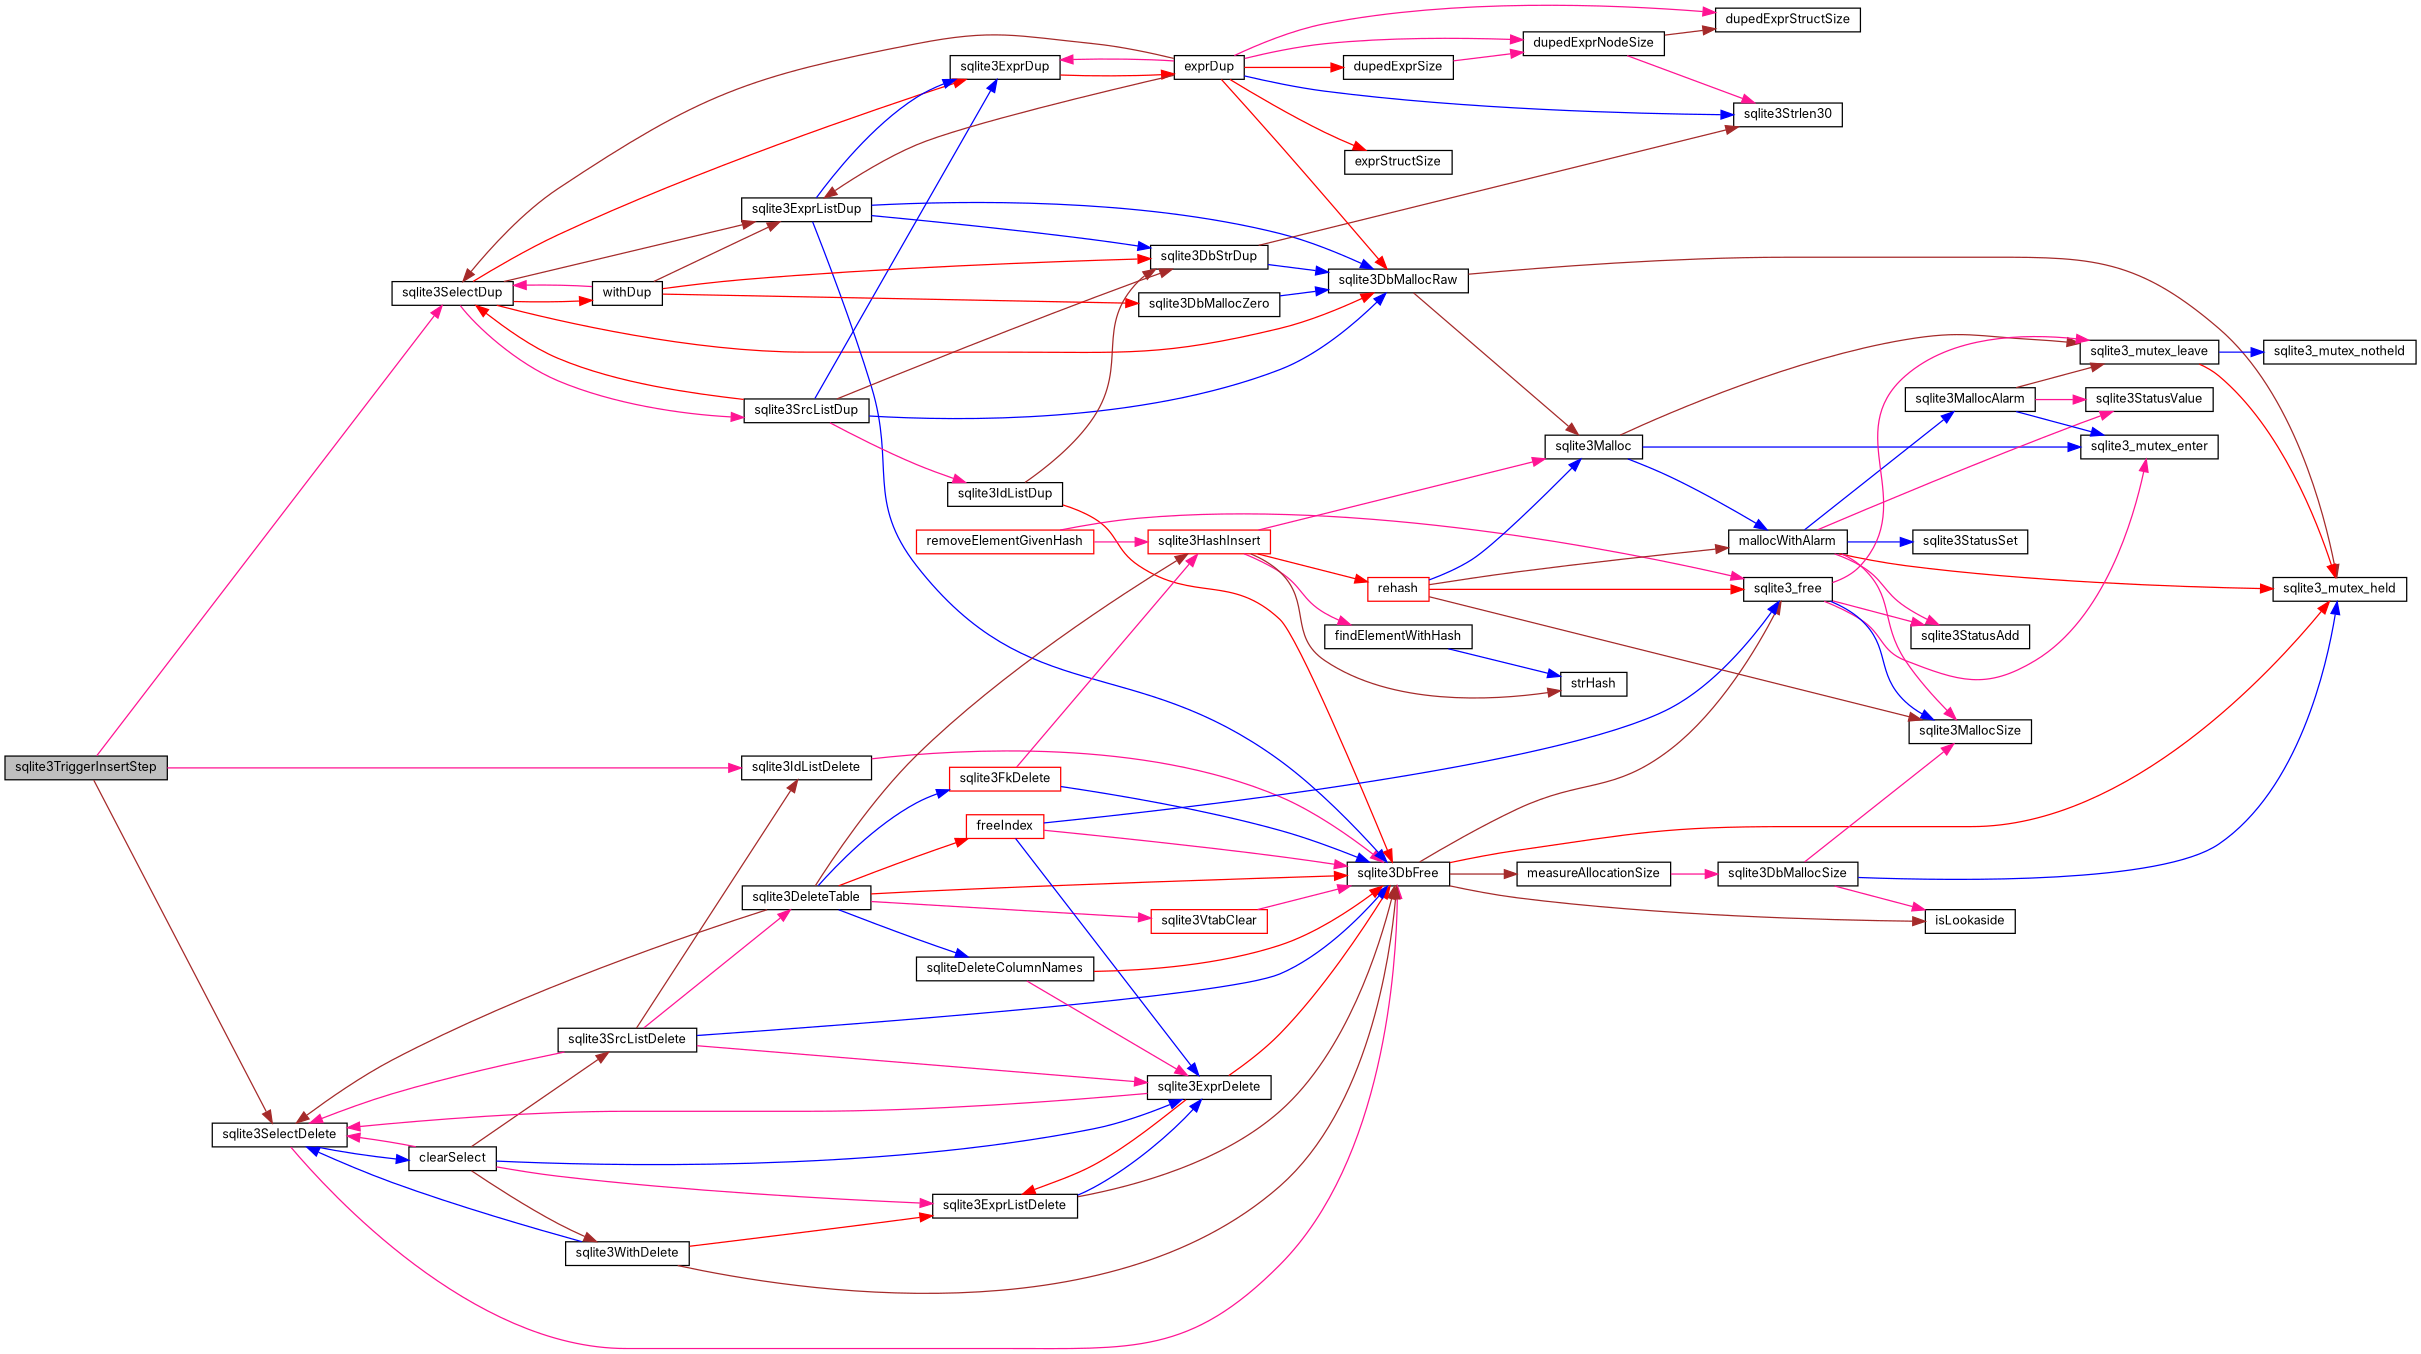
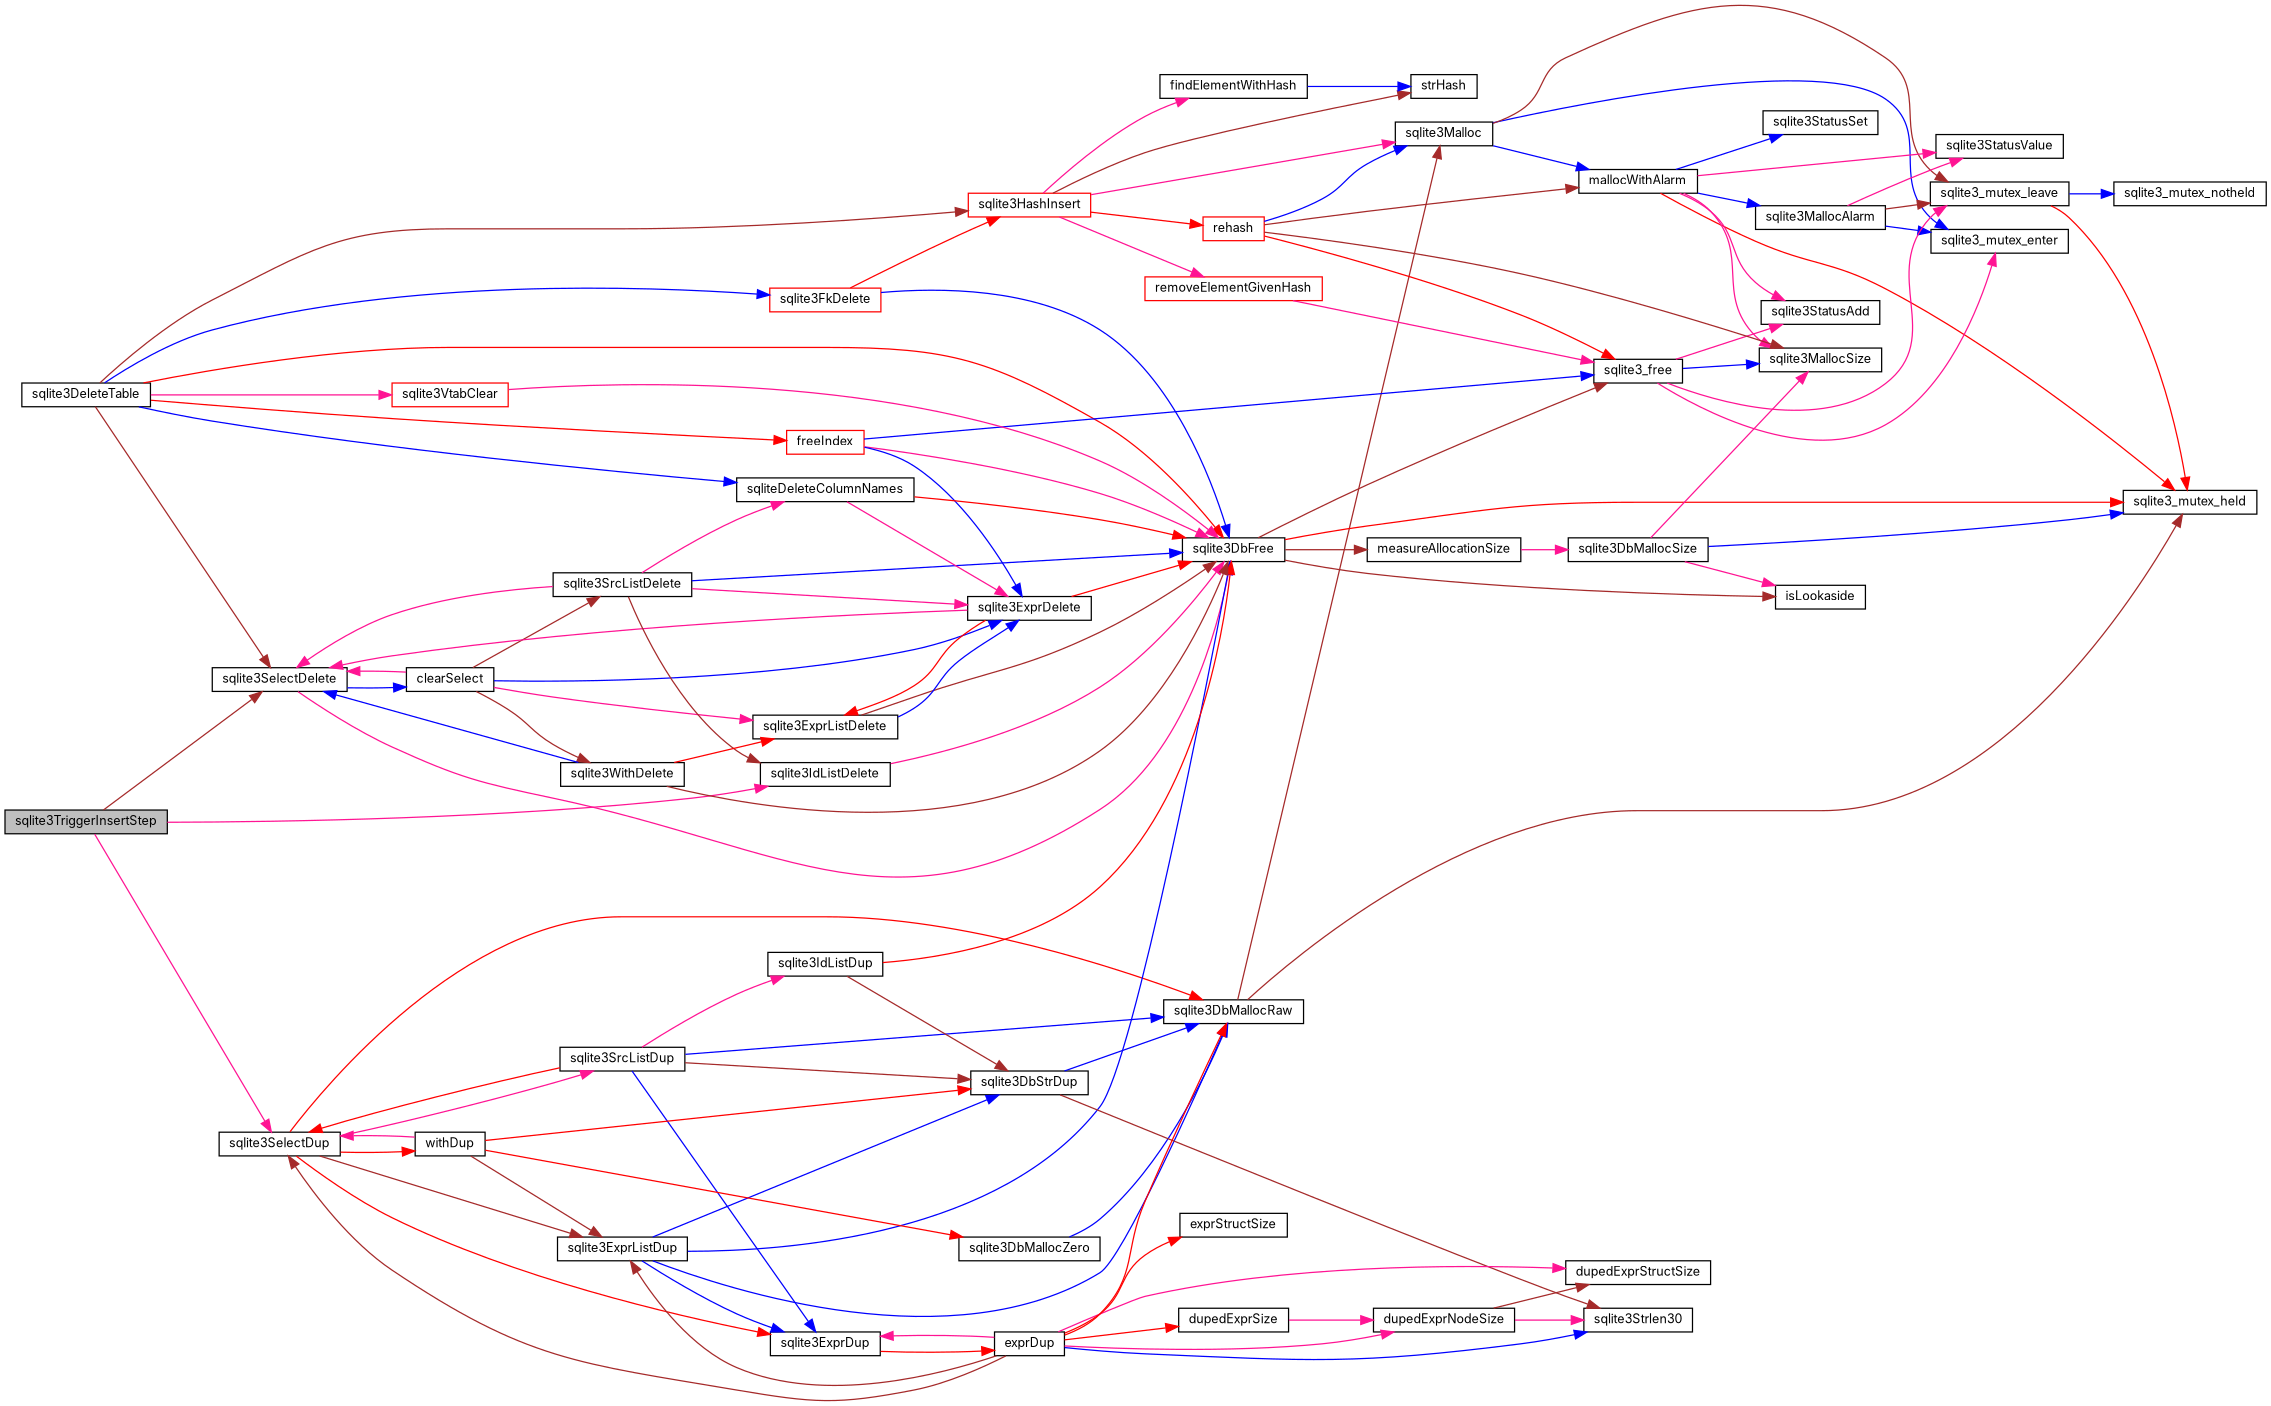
(1108, 542) -> (1126, 244)
(1103, 666) -> (919, 254)
(712, 973) -> (705, 536)
